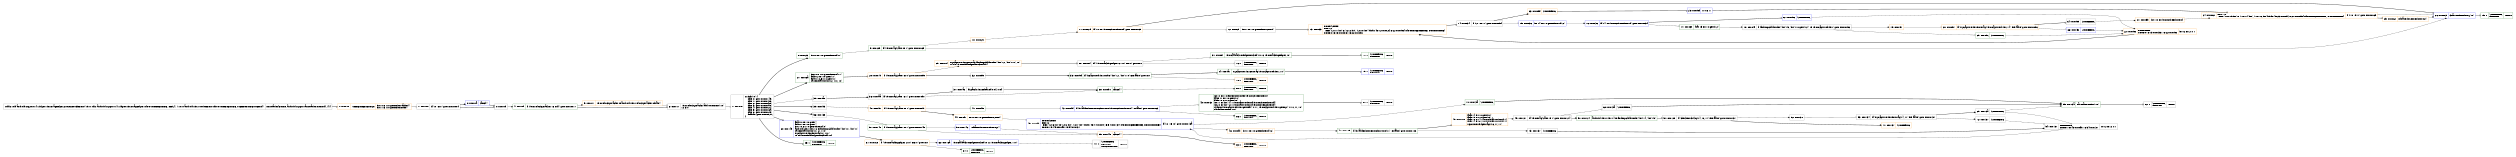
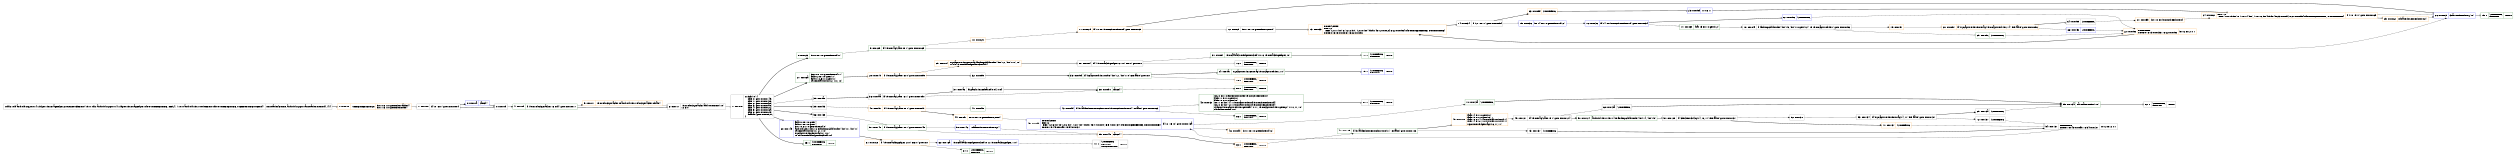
(1226, 98) -> (1226, 98)
(2038, 116) -> (1977, 126)
(1305, 131) -> (1316, 138)
